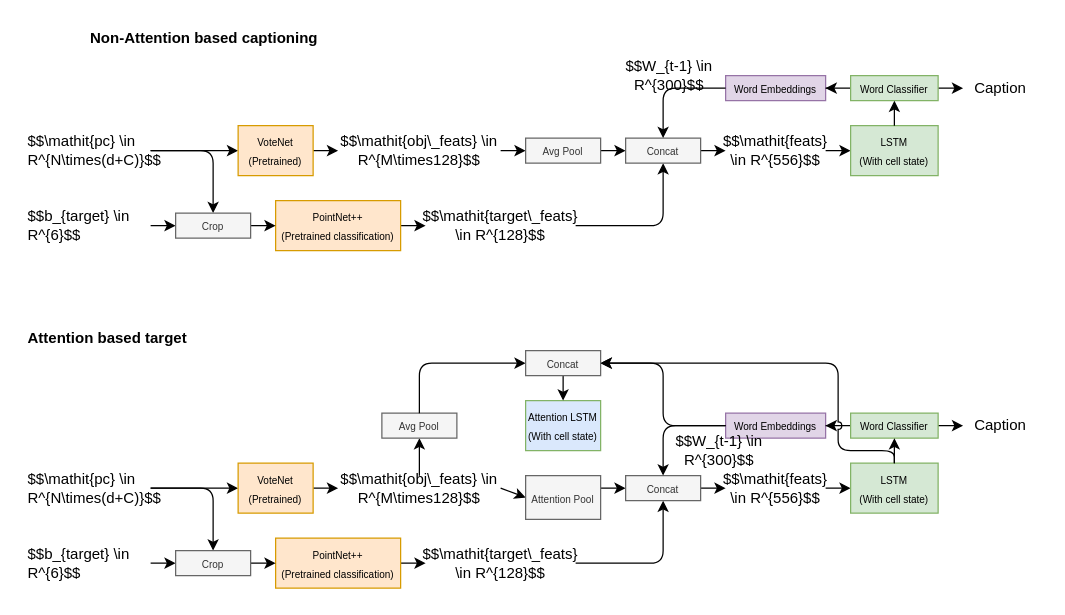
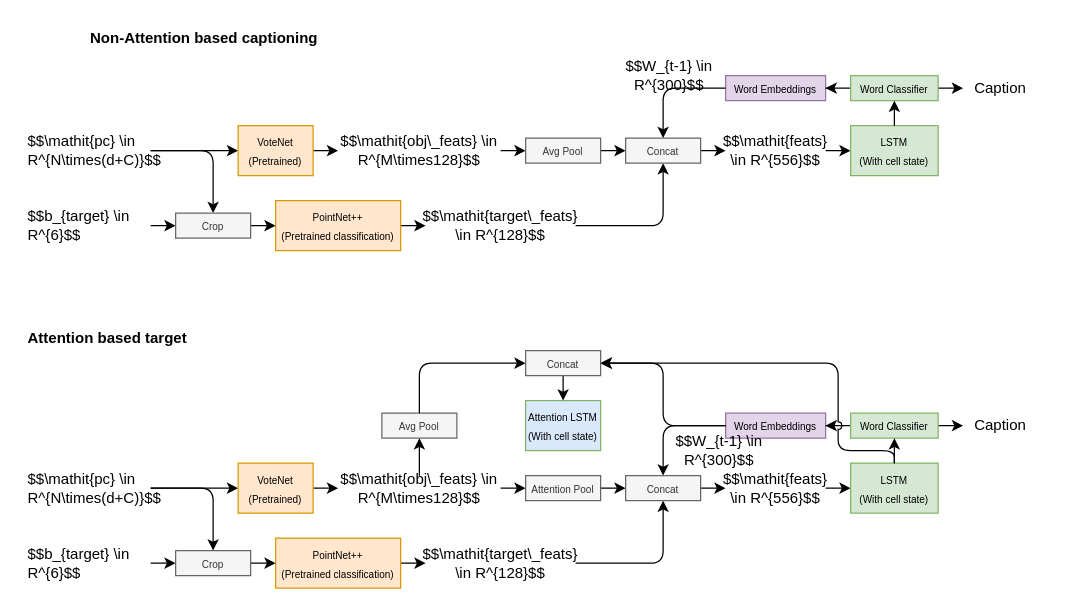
(563, 498) -> (563, 488)
